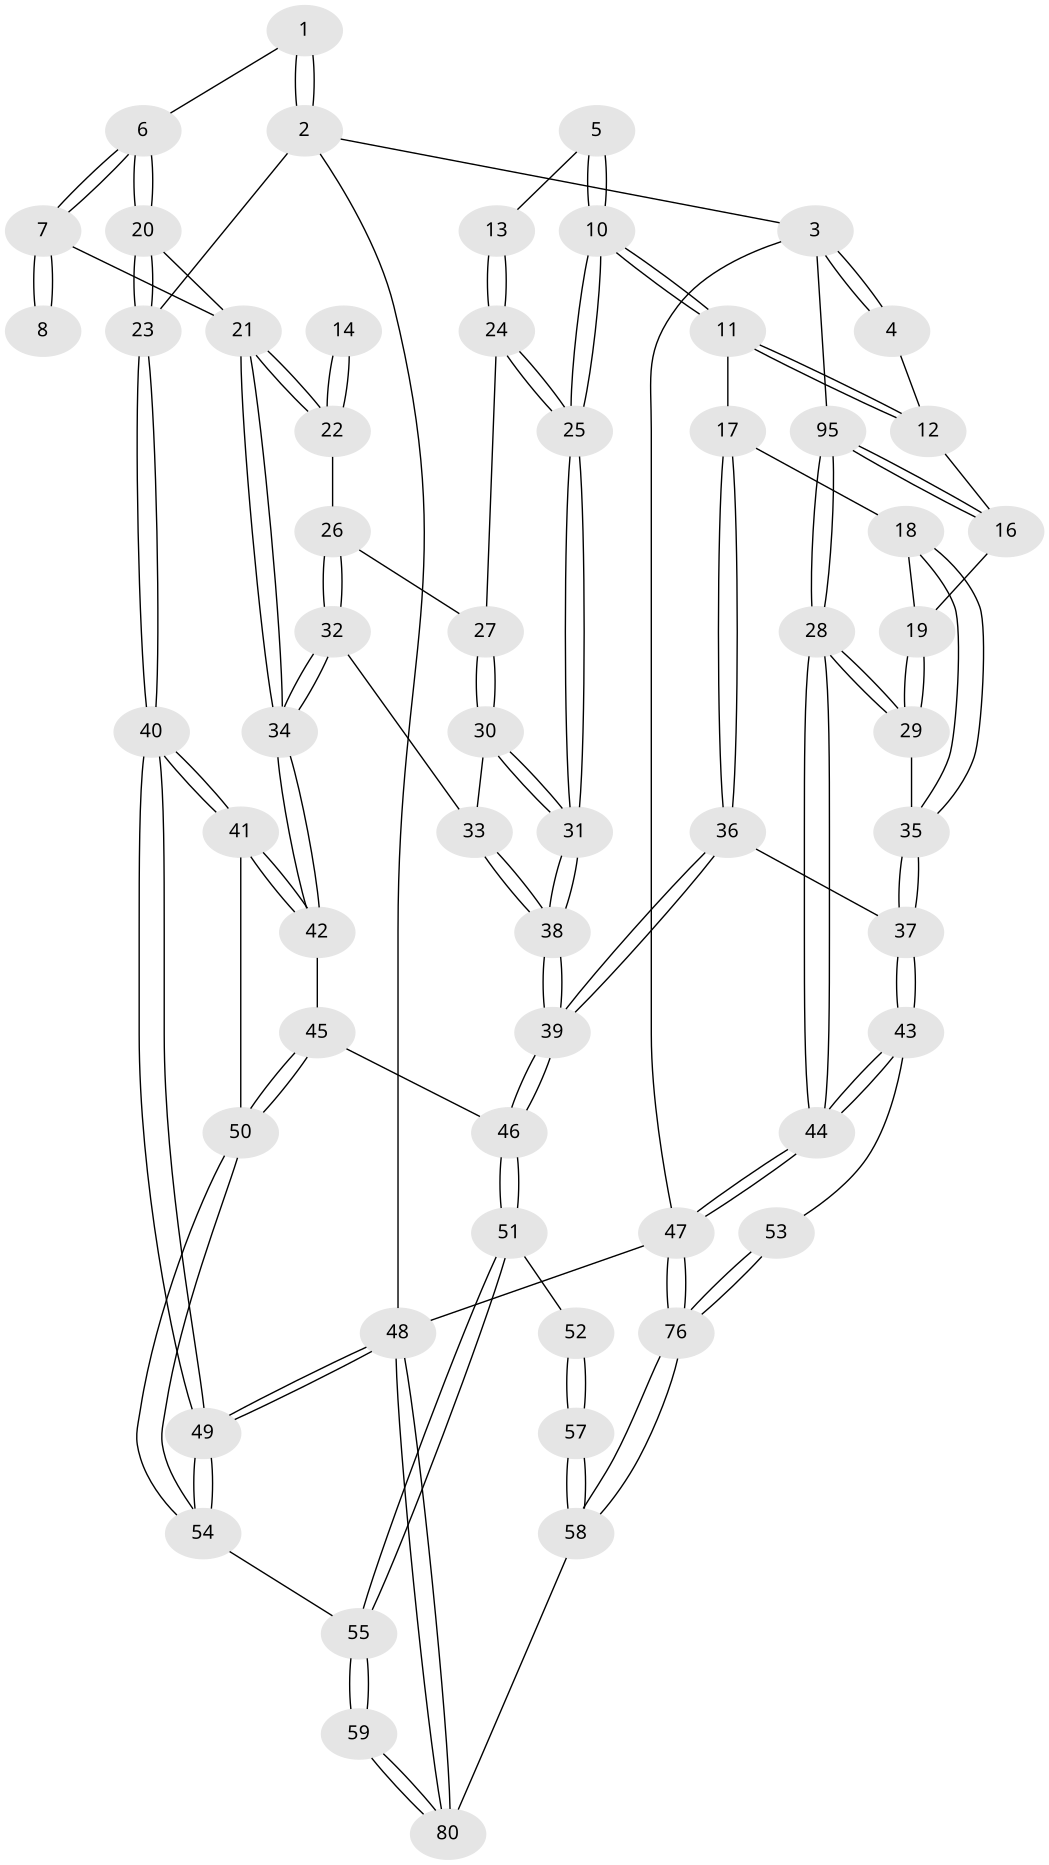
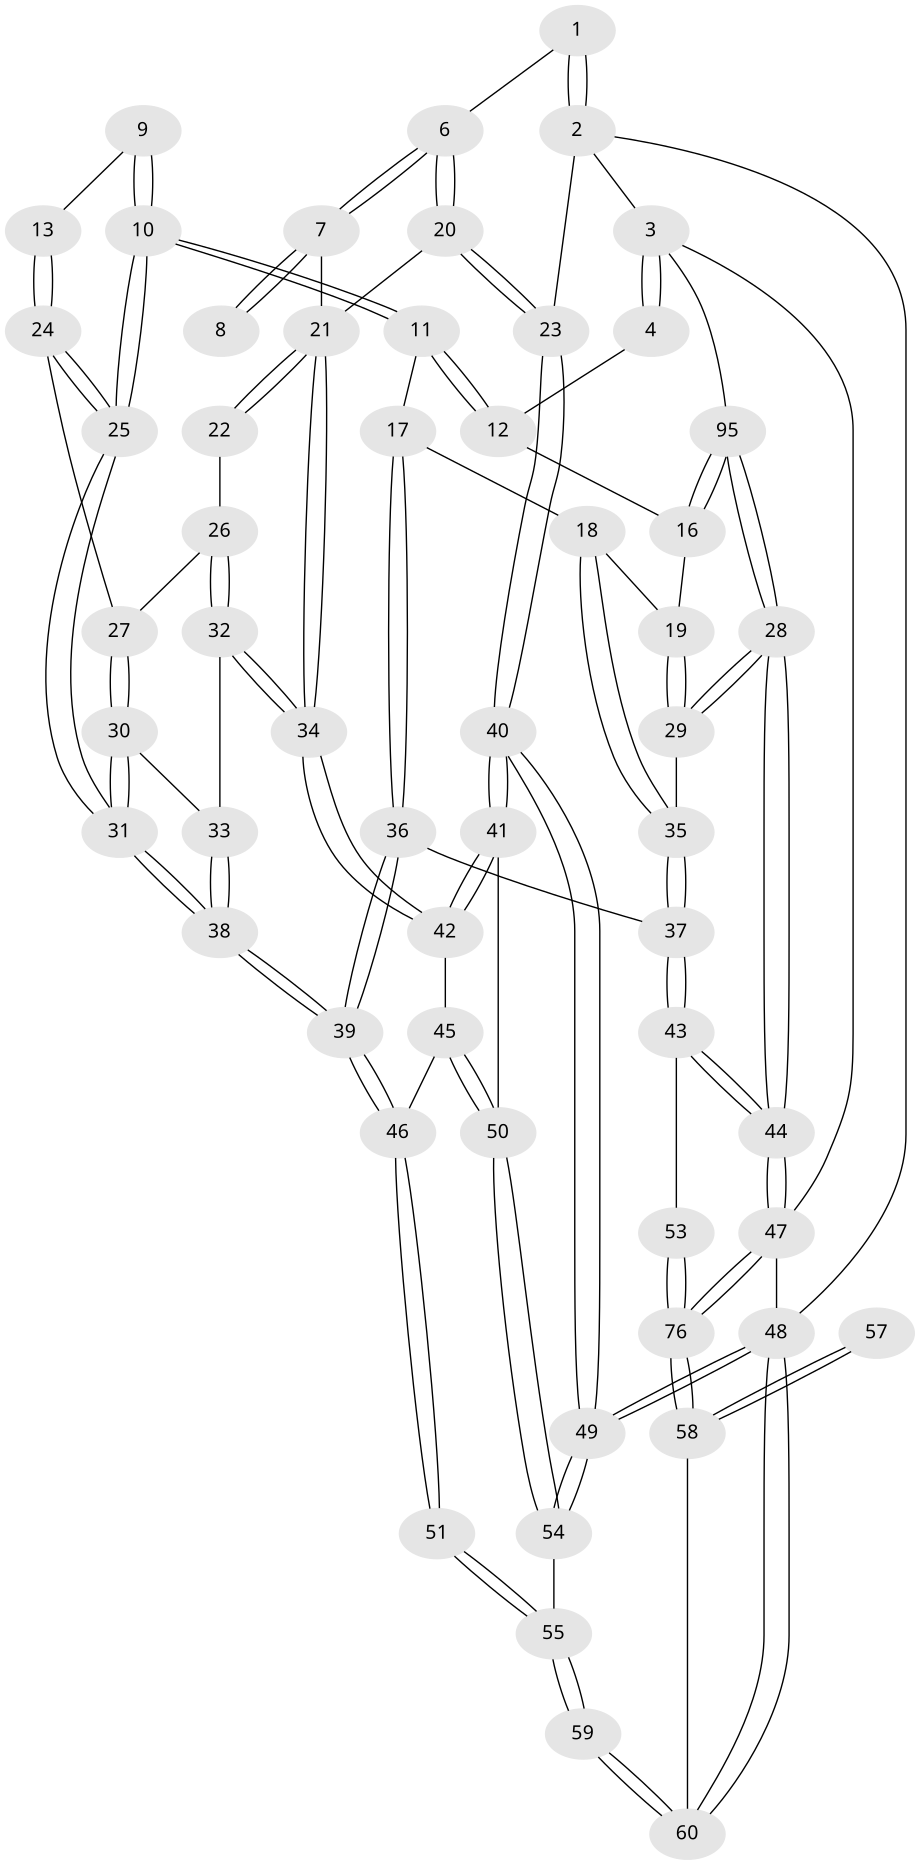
(597, 131) -> (143, 131)
(344, 331) -> none
(576, 1333) -> none
(448, 1834) -> (687, 1834)
